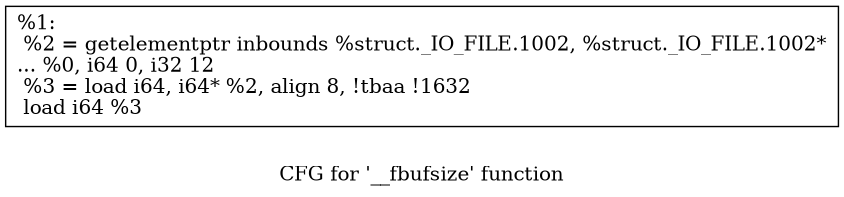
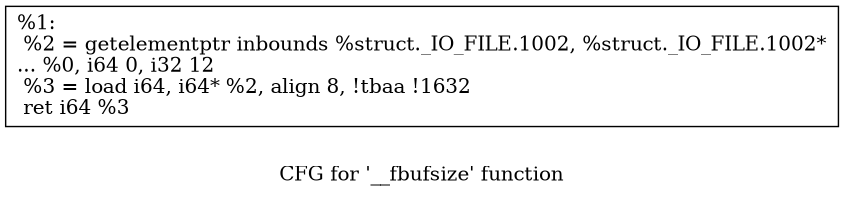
(80, 108) -> (74, 108)
